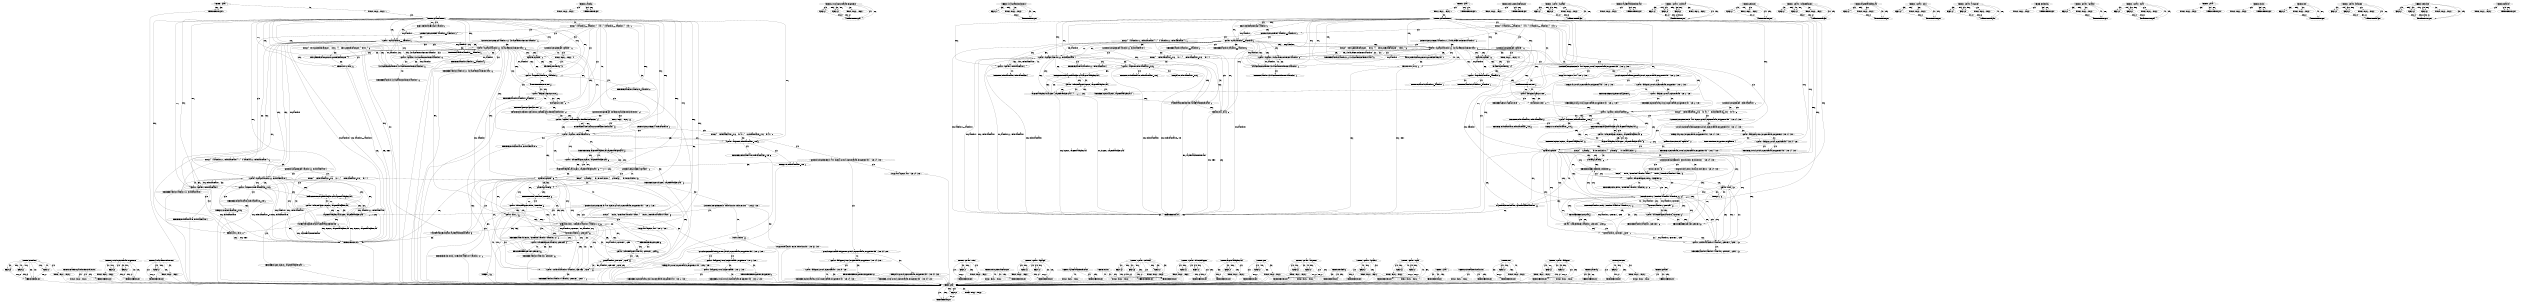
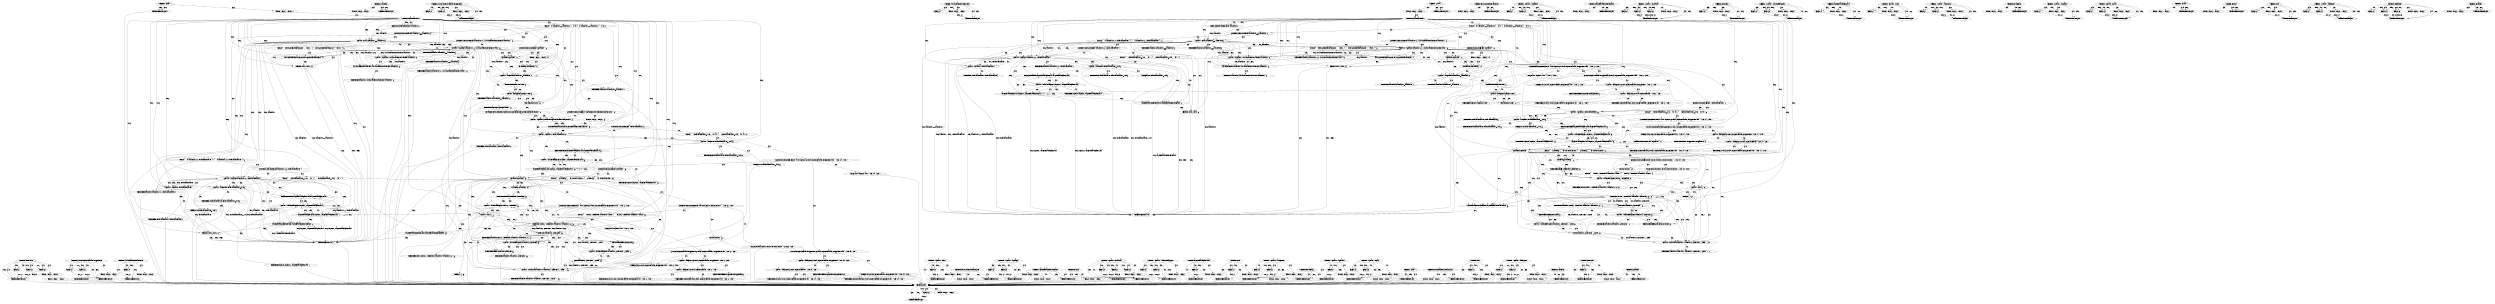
(79, 270) -> none
